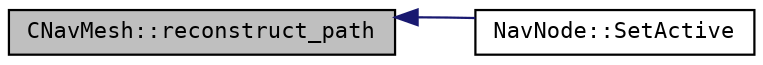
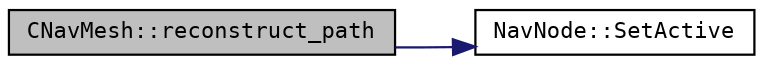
(447, 18) -> (424, 47)
